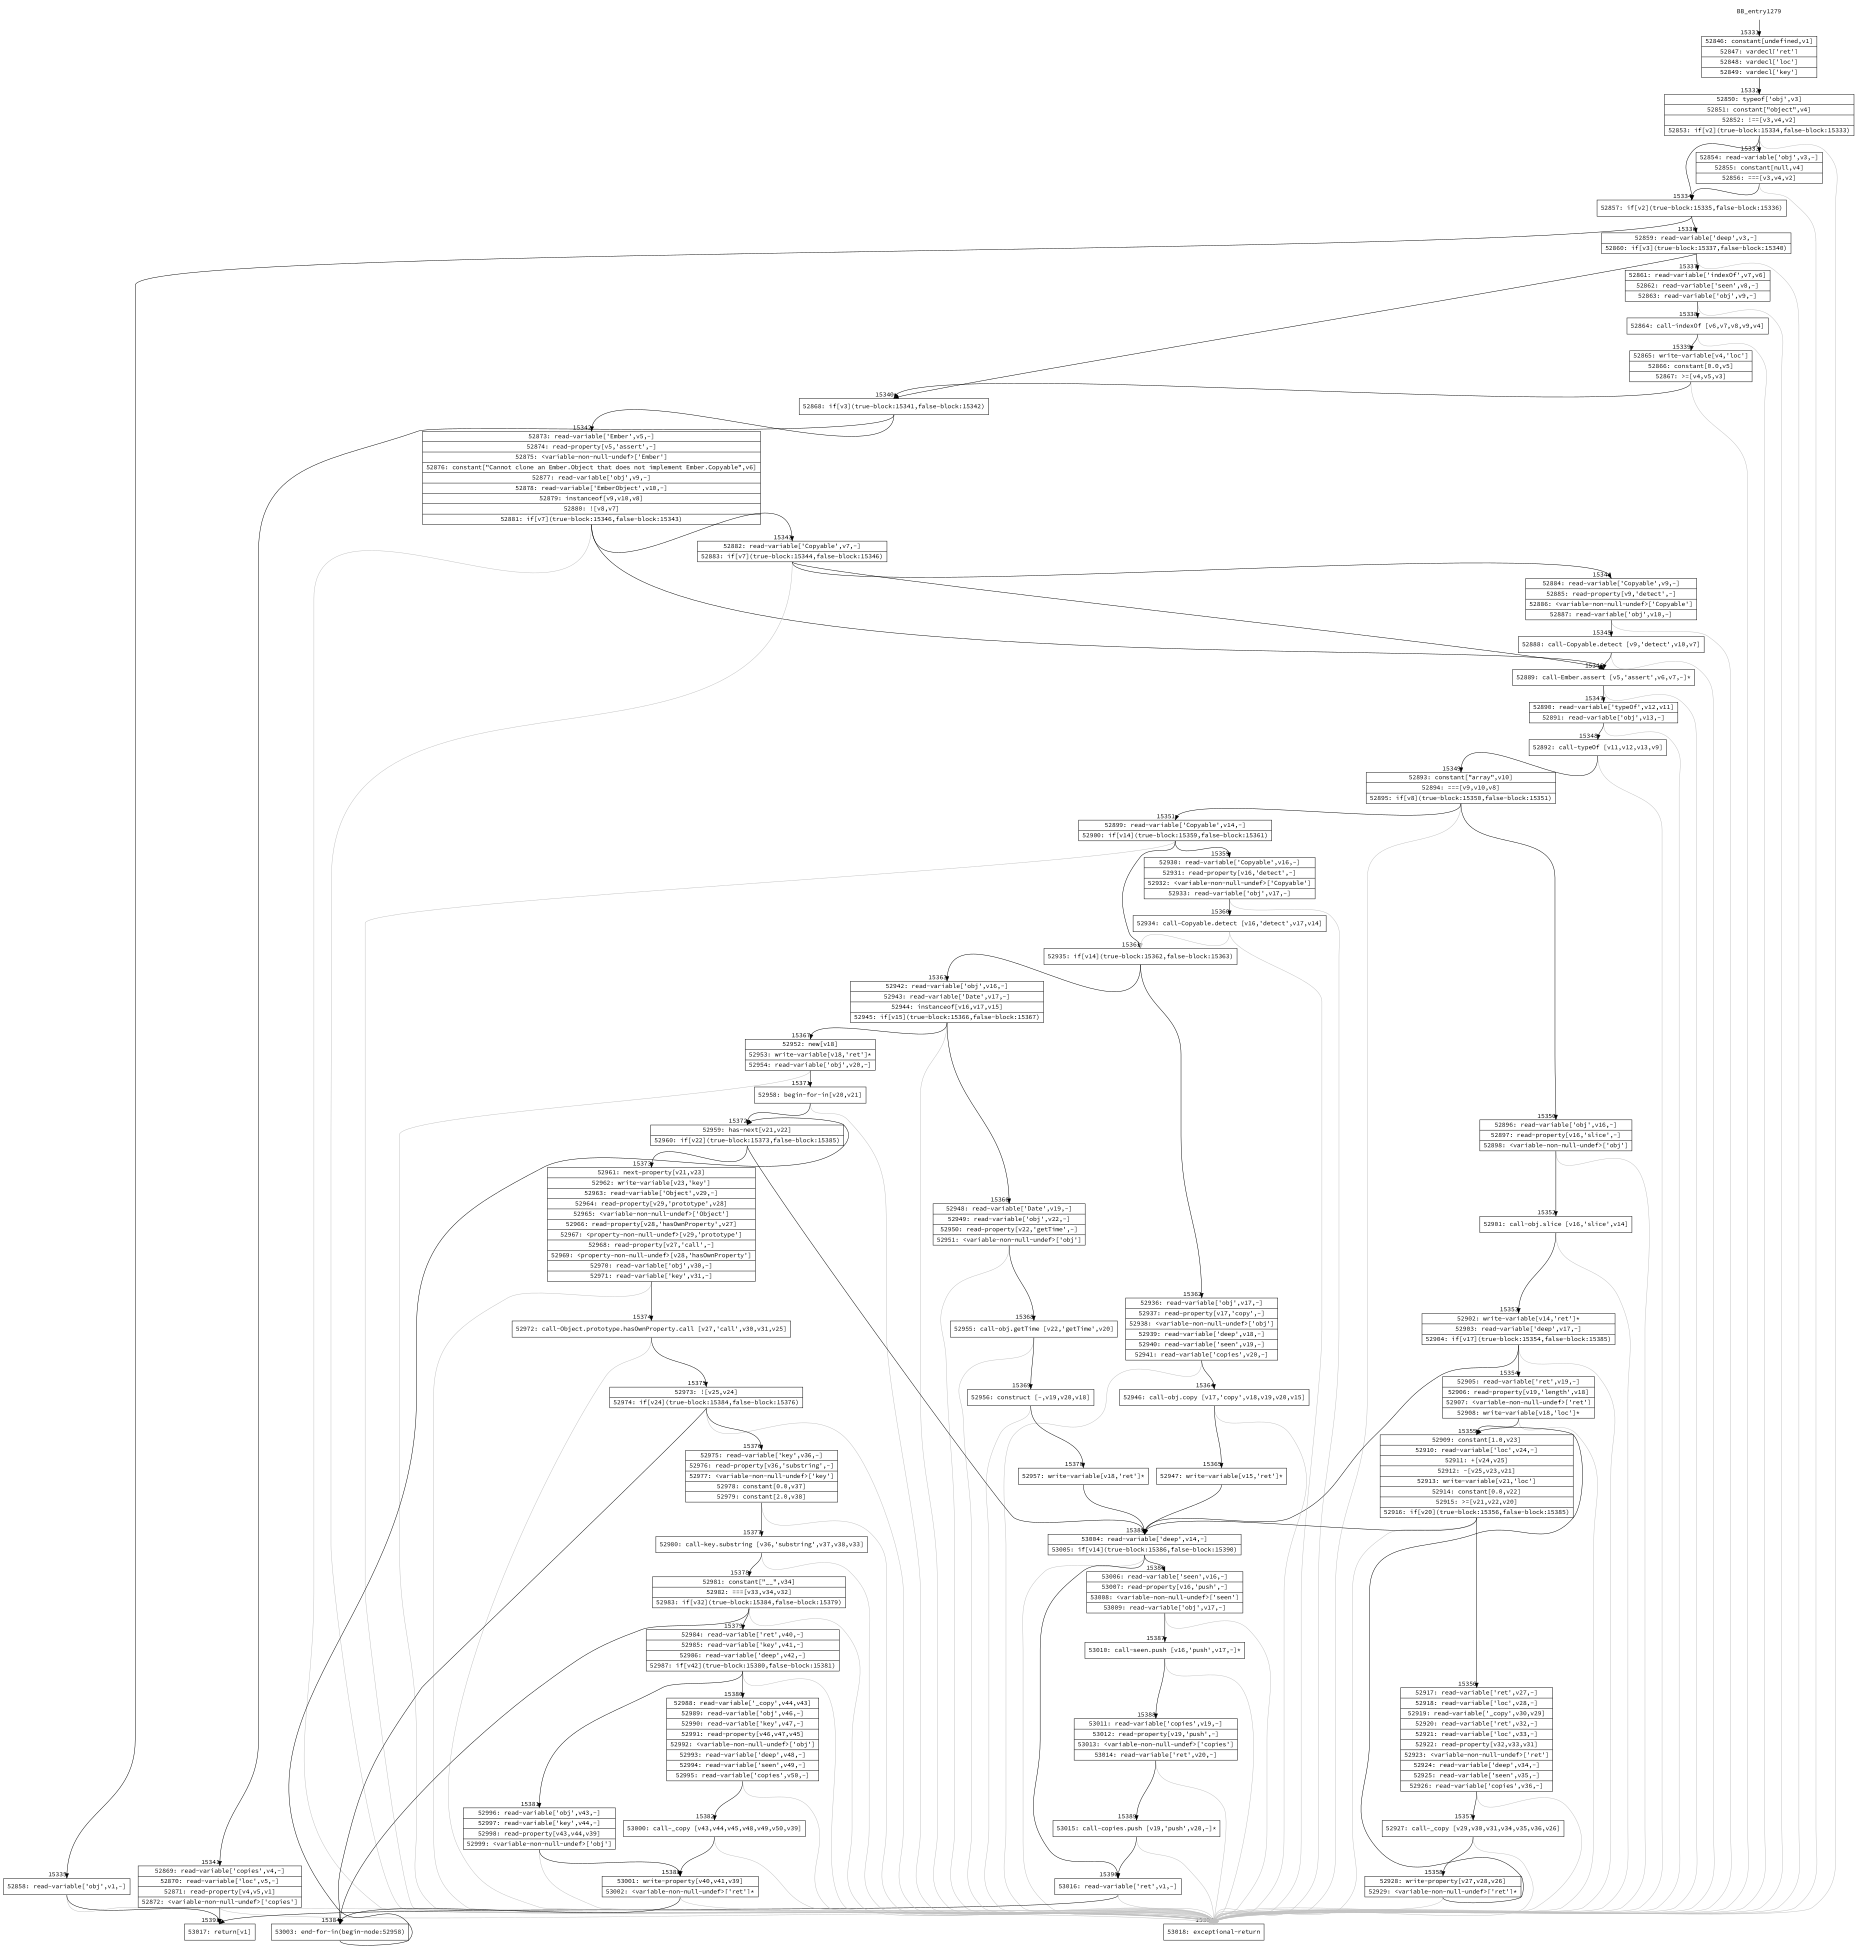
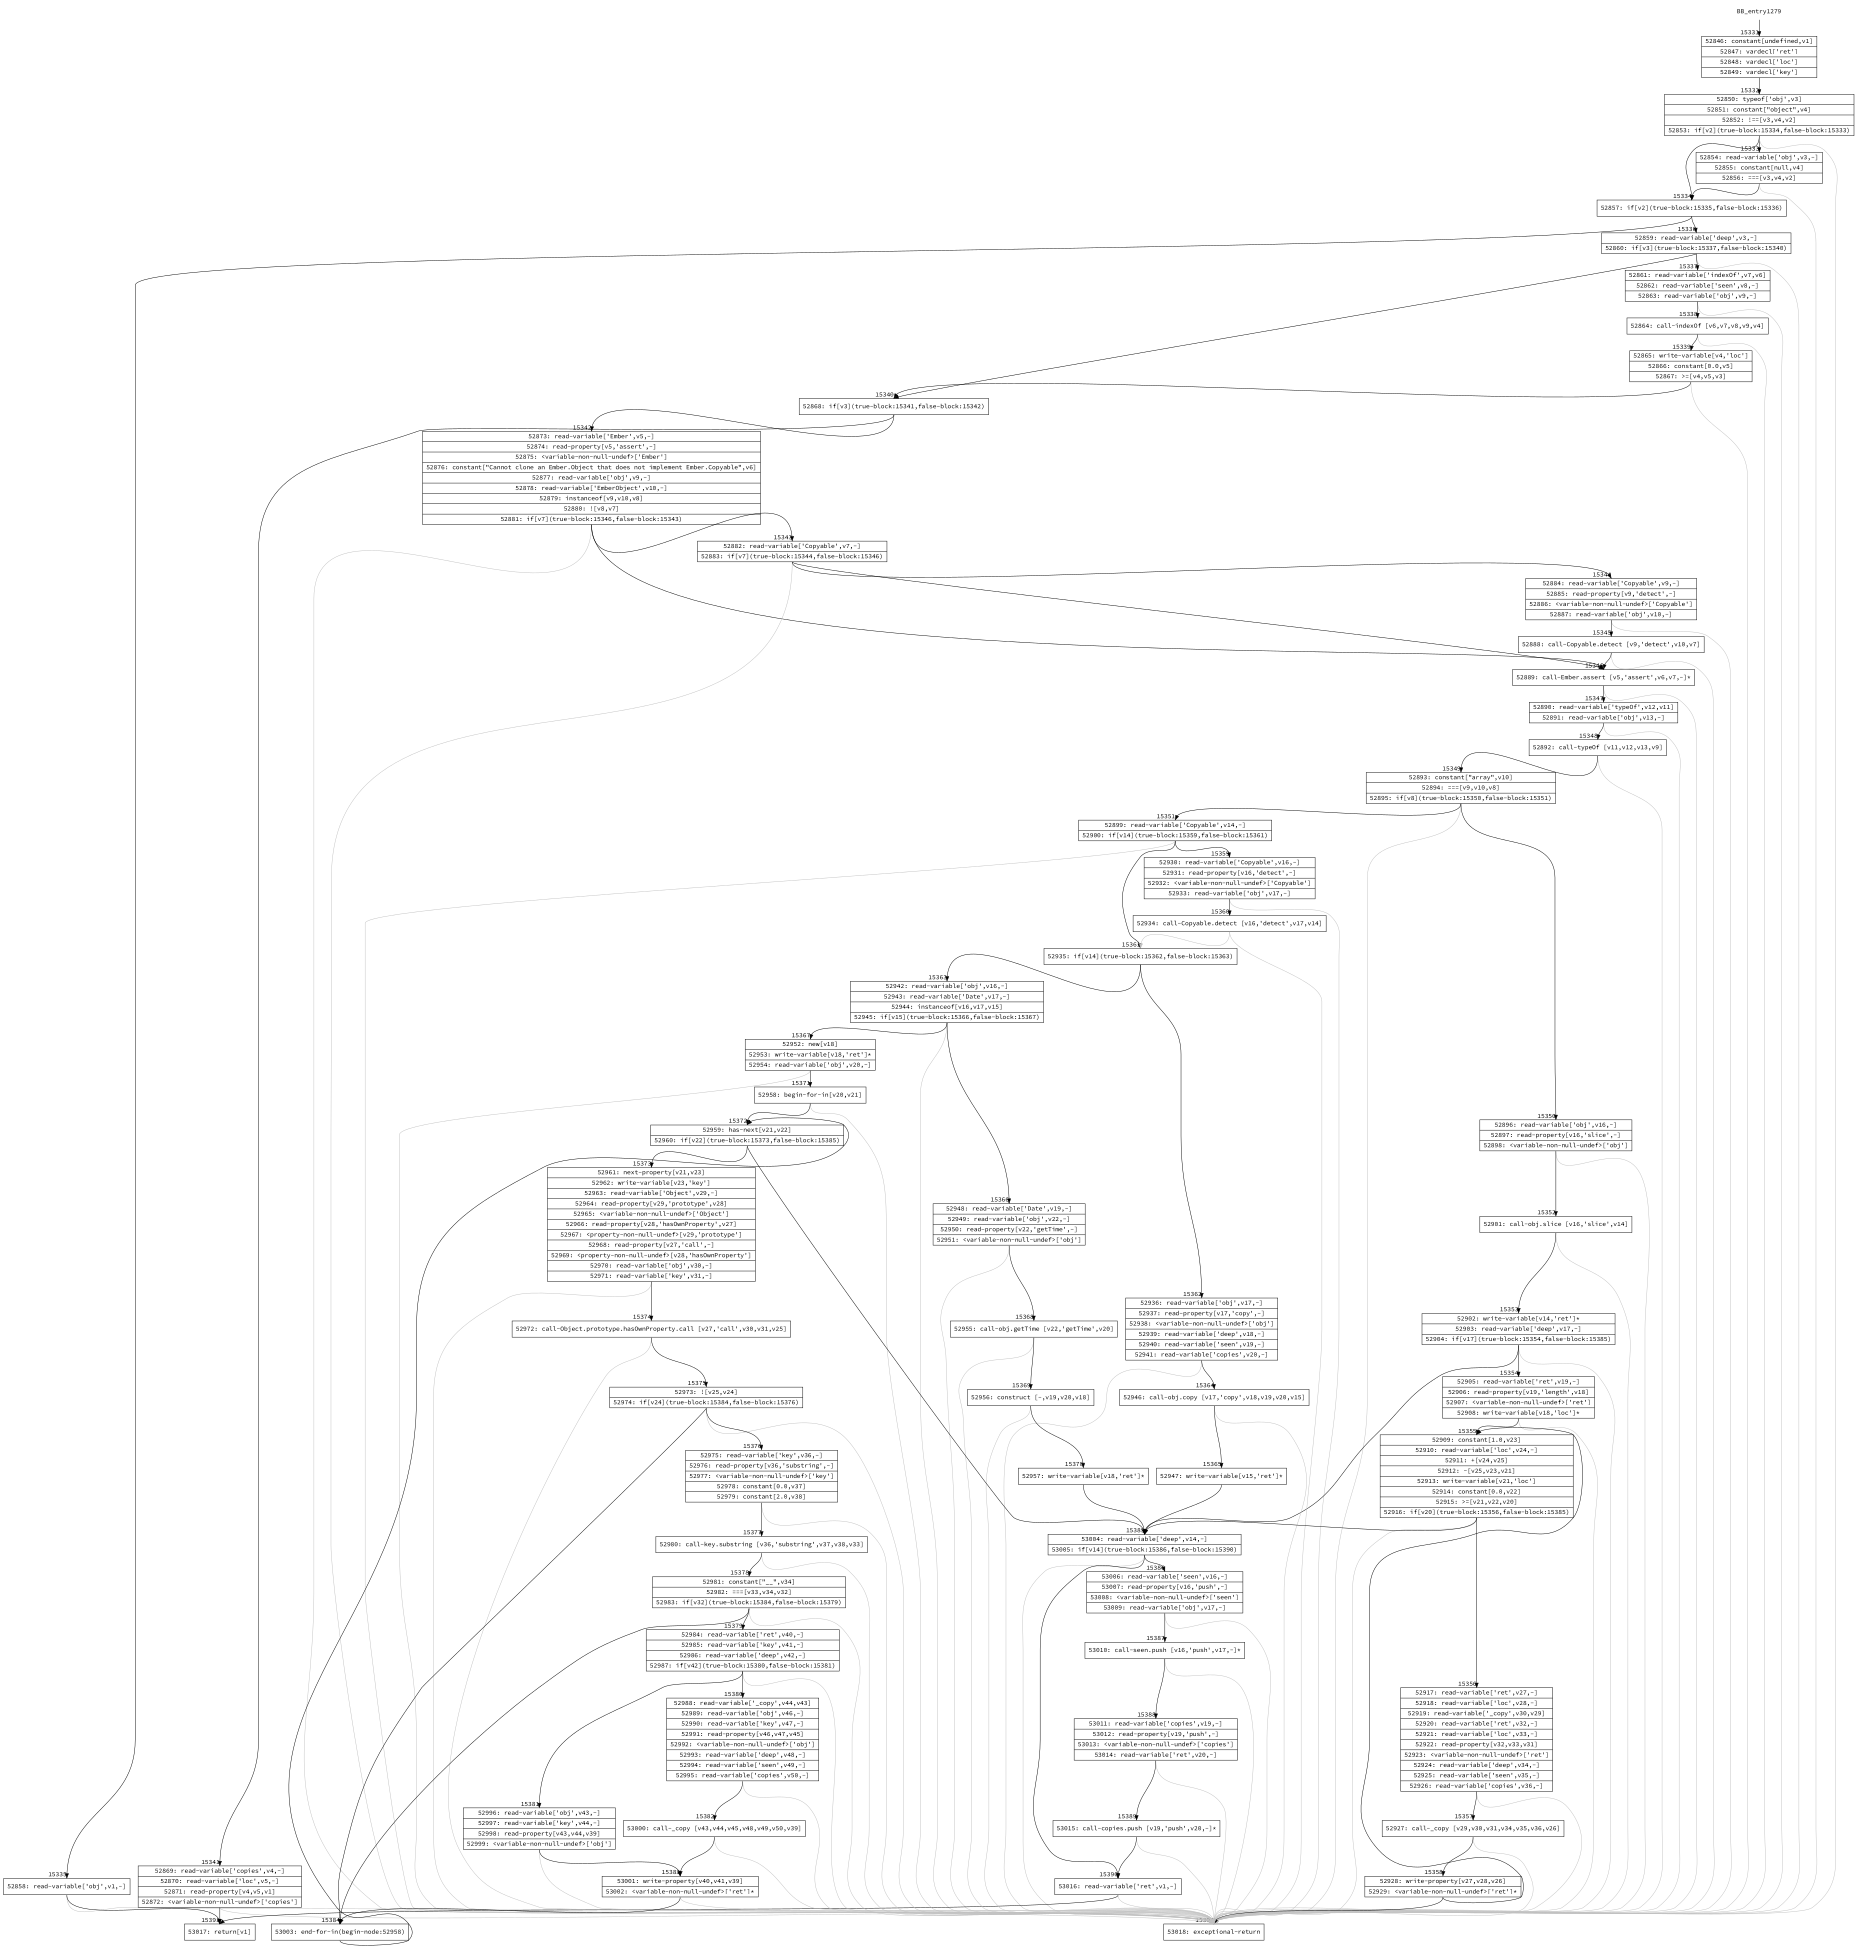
(1330, 1911) -> (1330, 1911)
